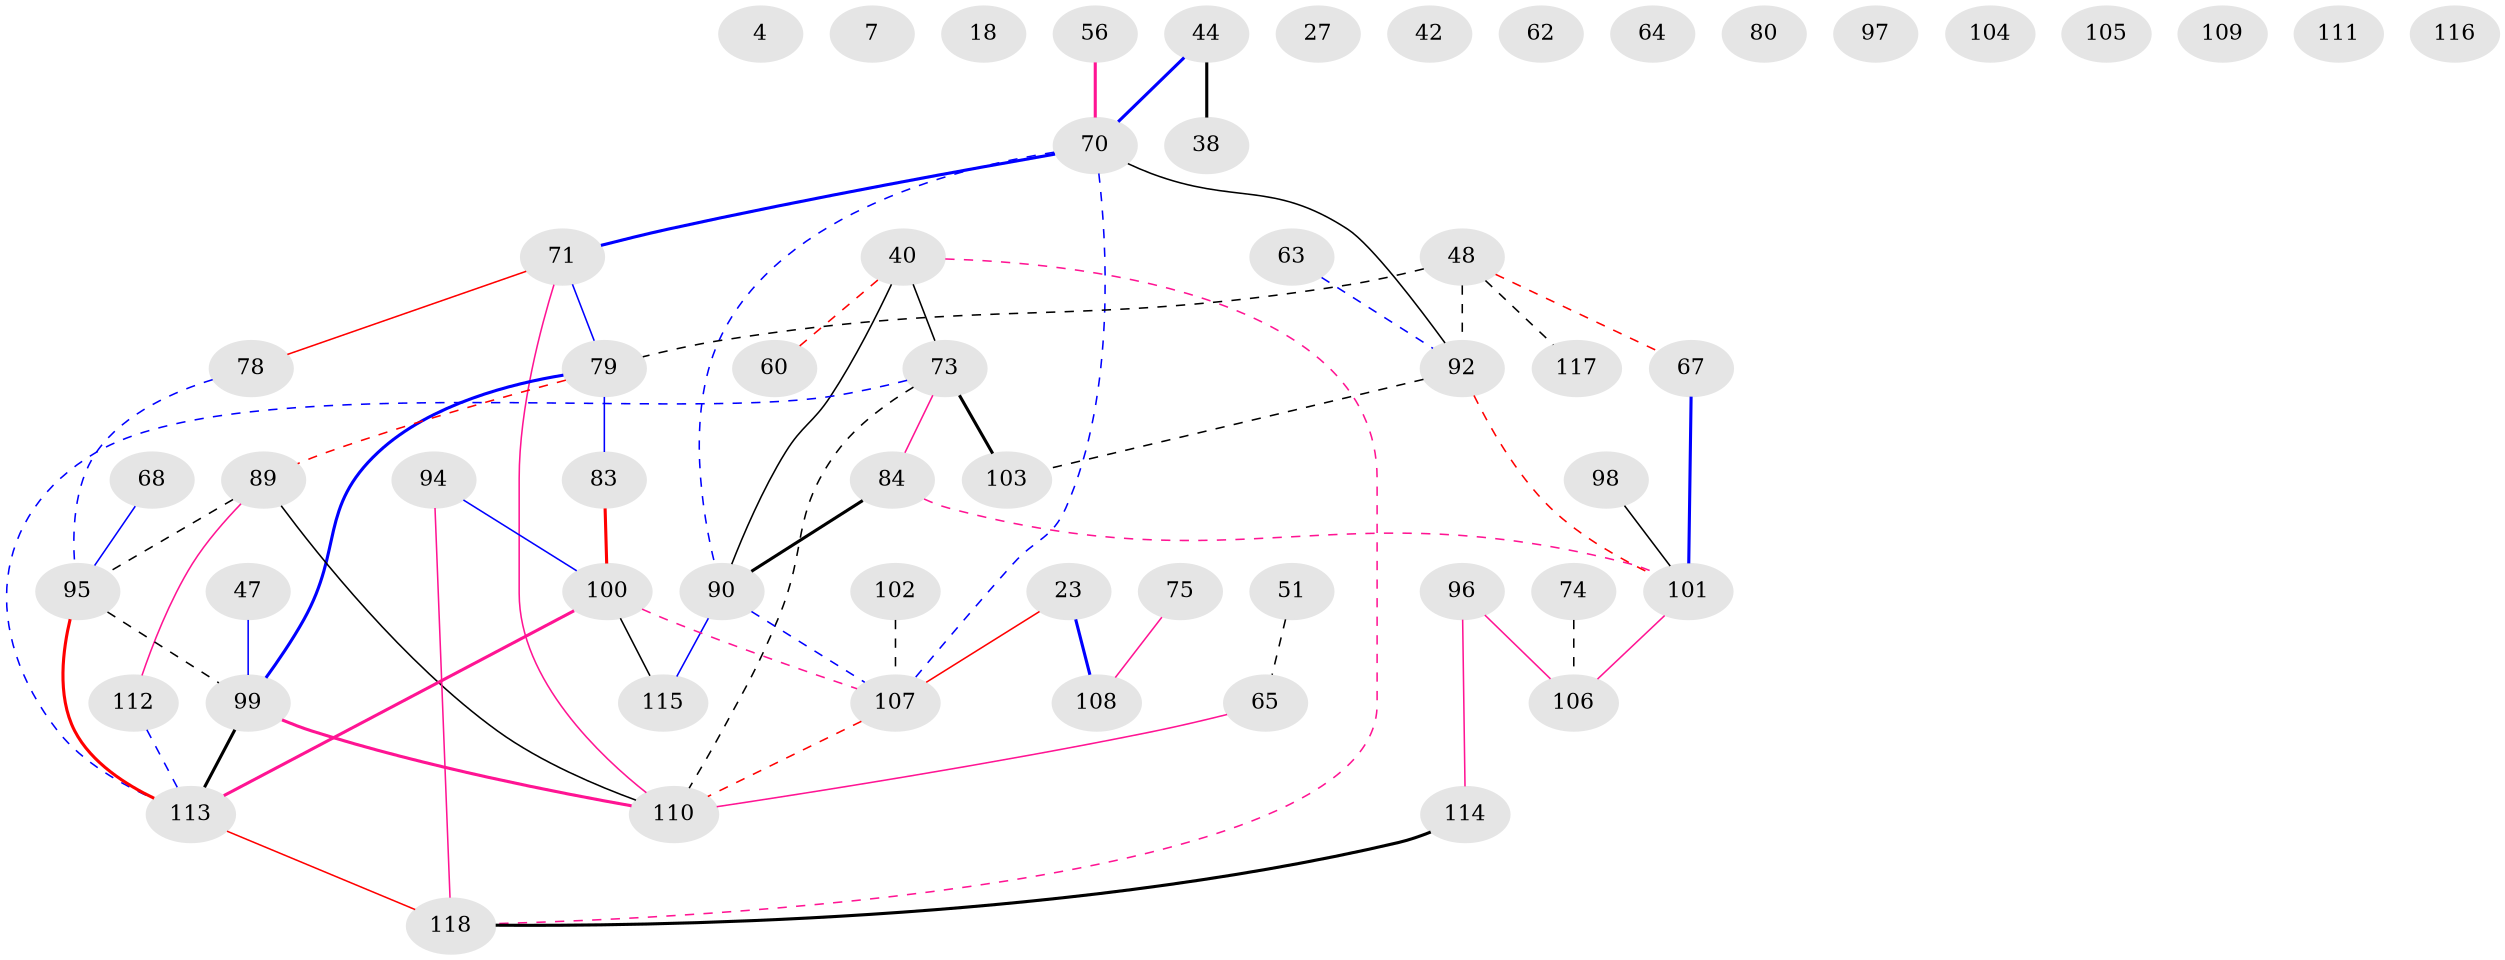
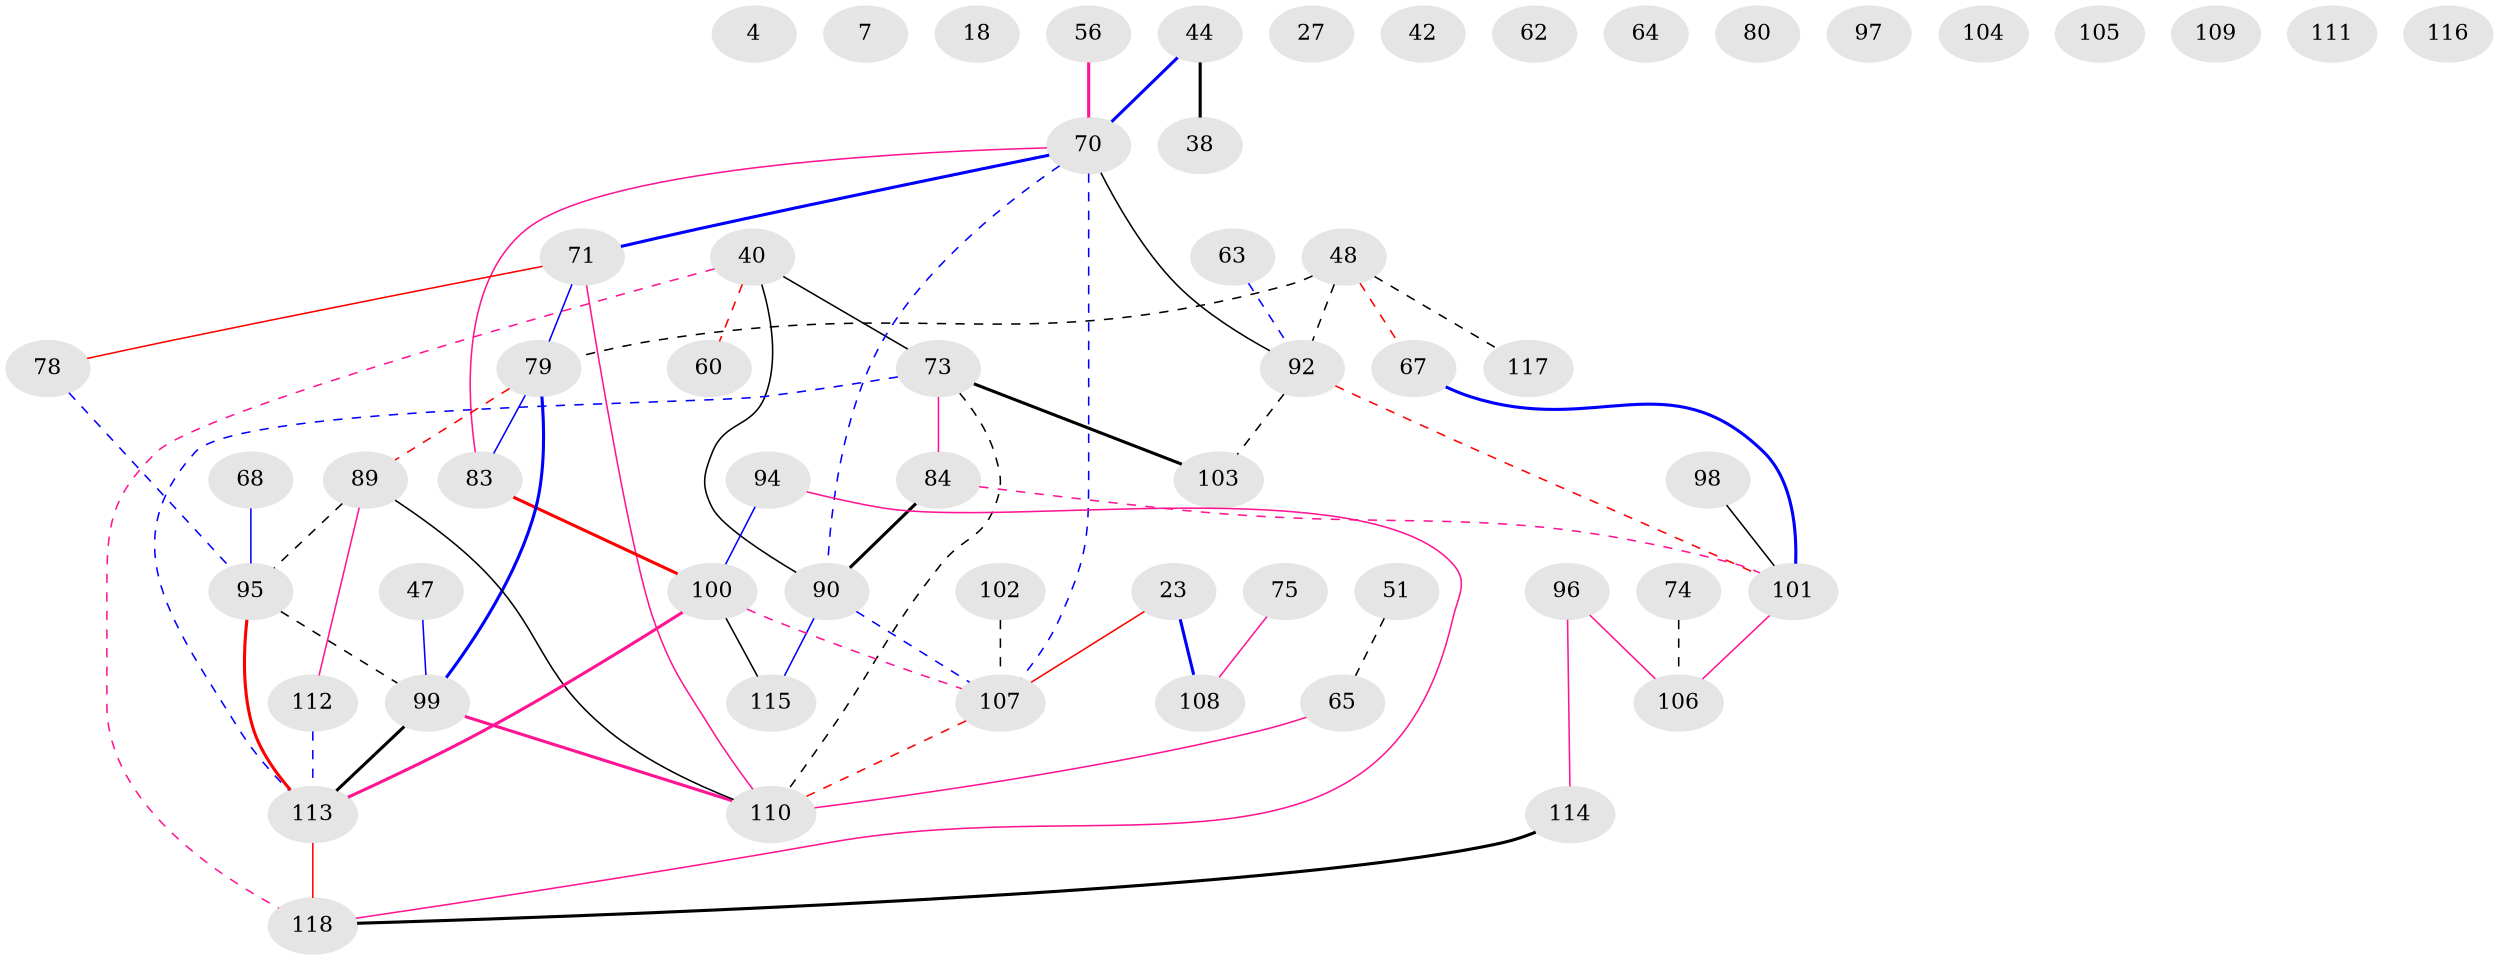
none -> (664, 182)
